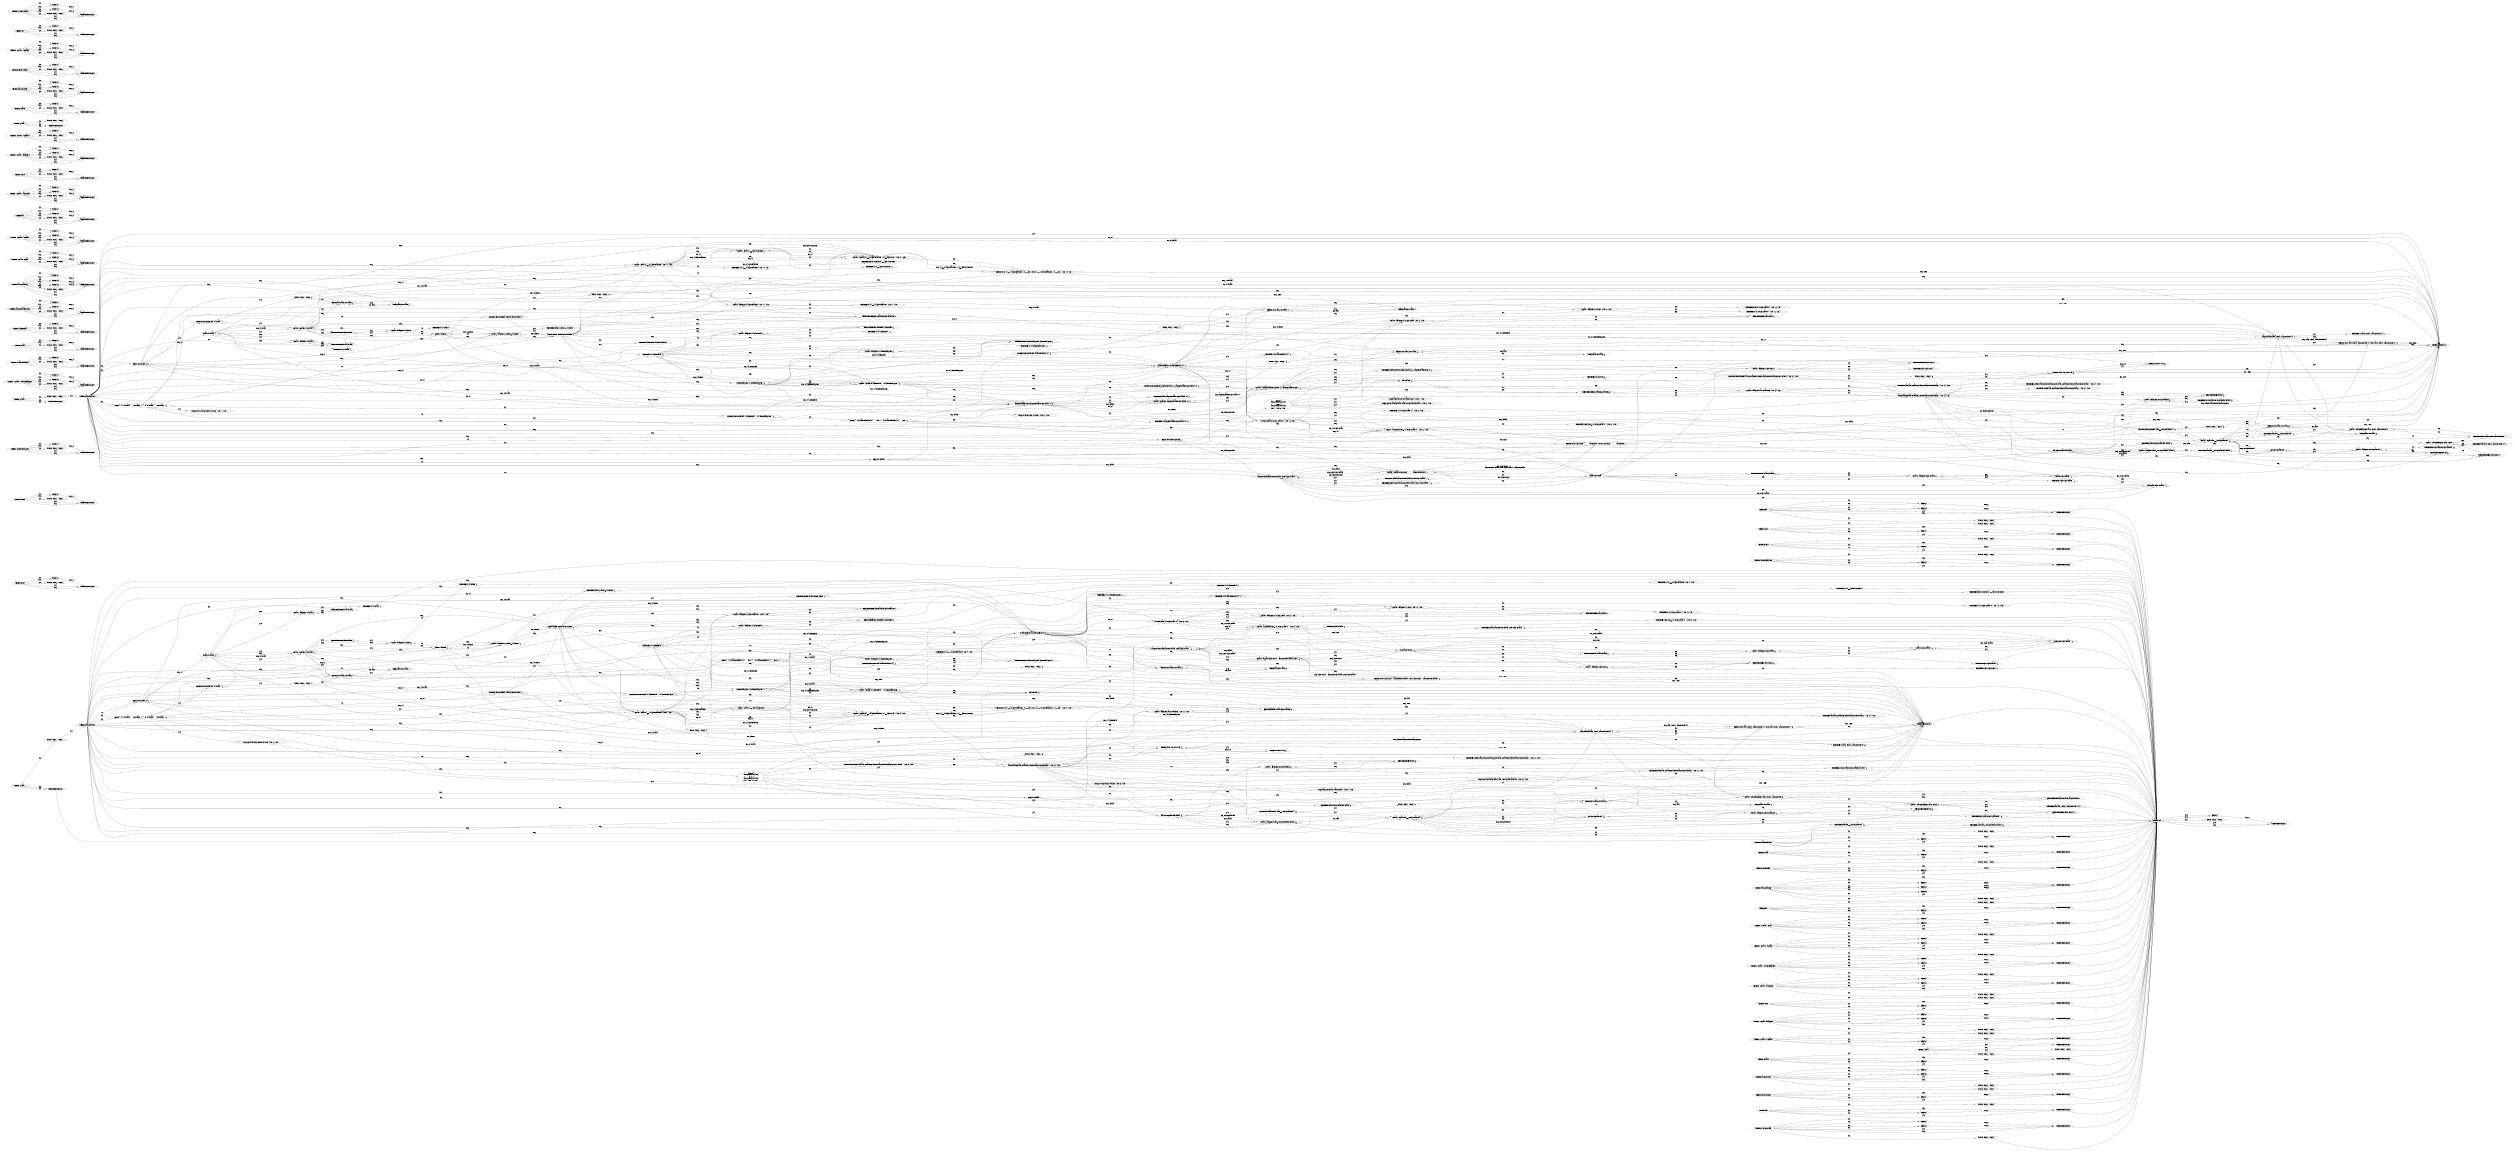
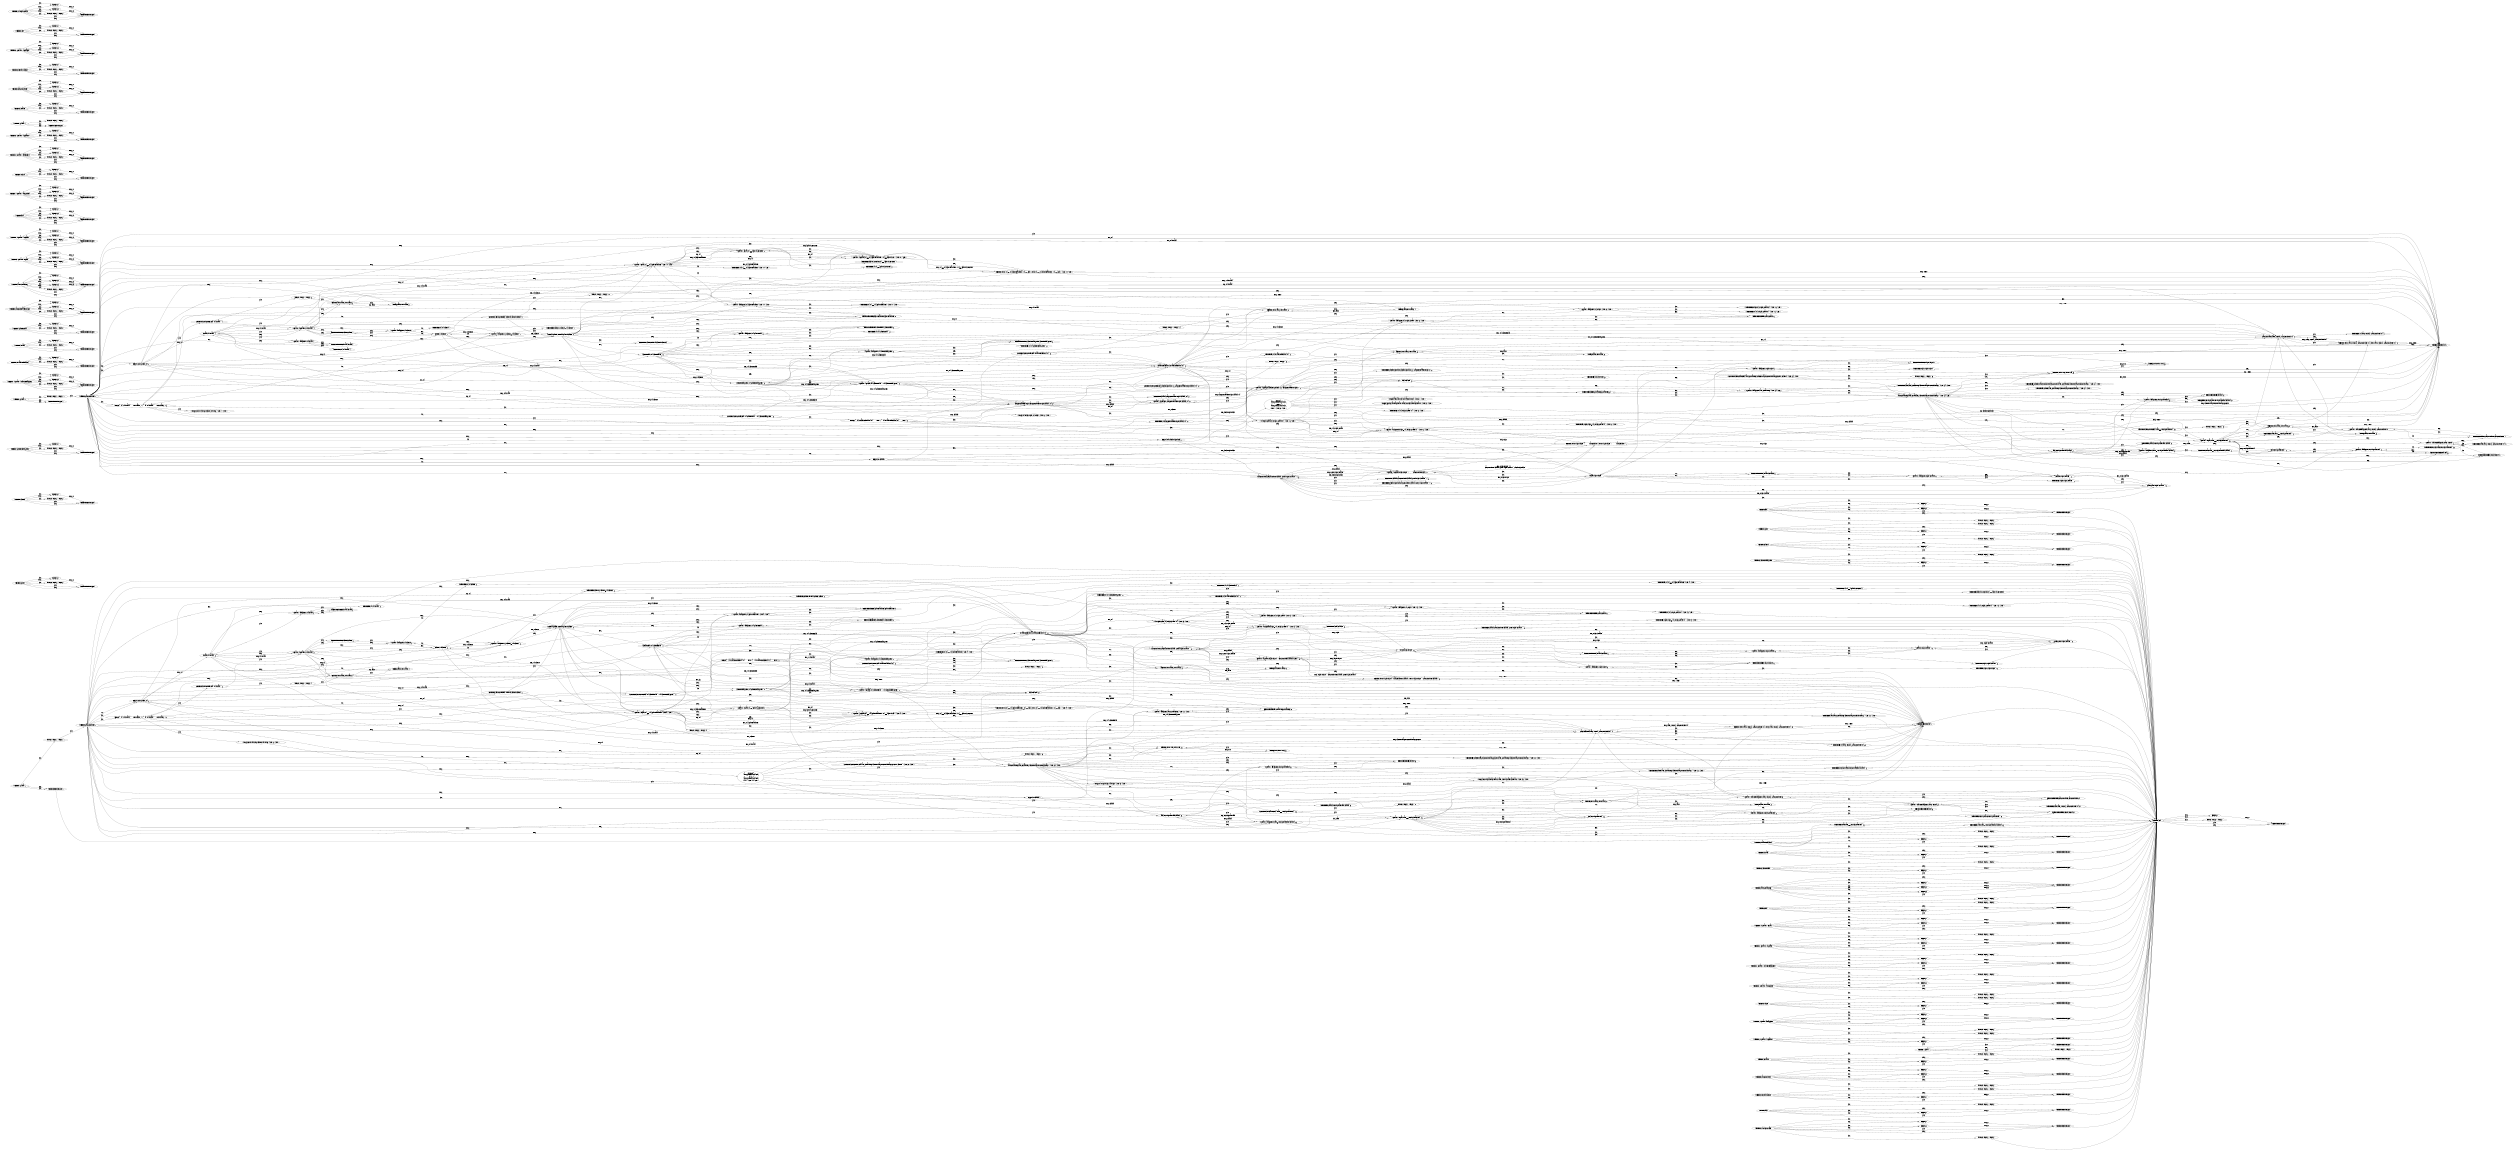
(698, 680) -> (698, 680)
(1336, 790) -> none
